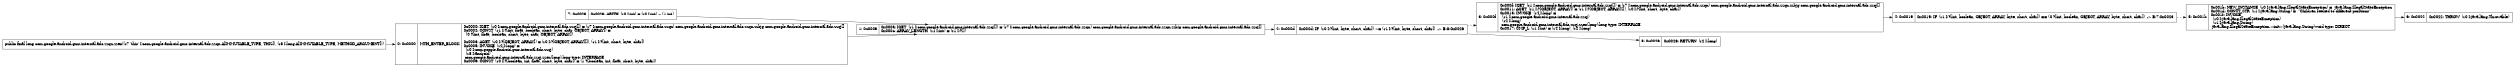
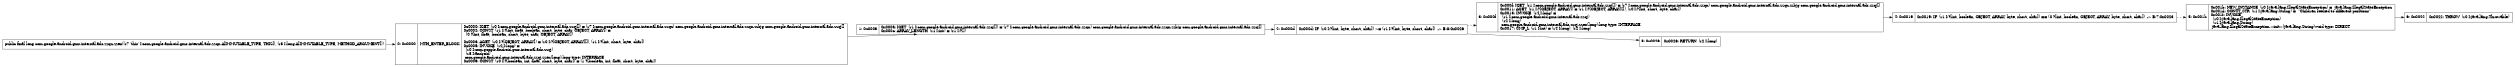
(621, 15) -> none
